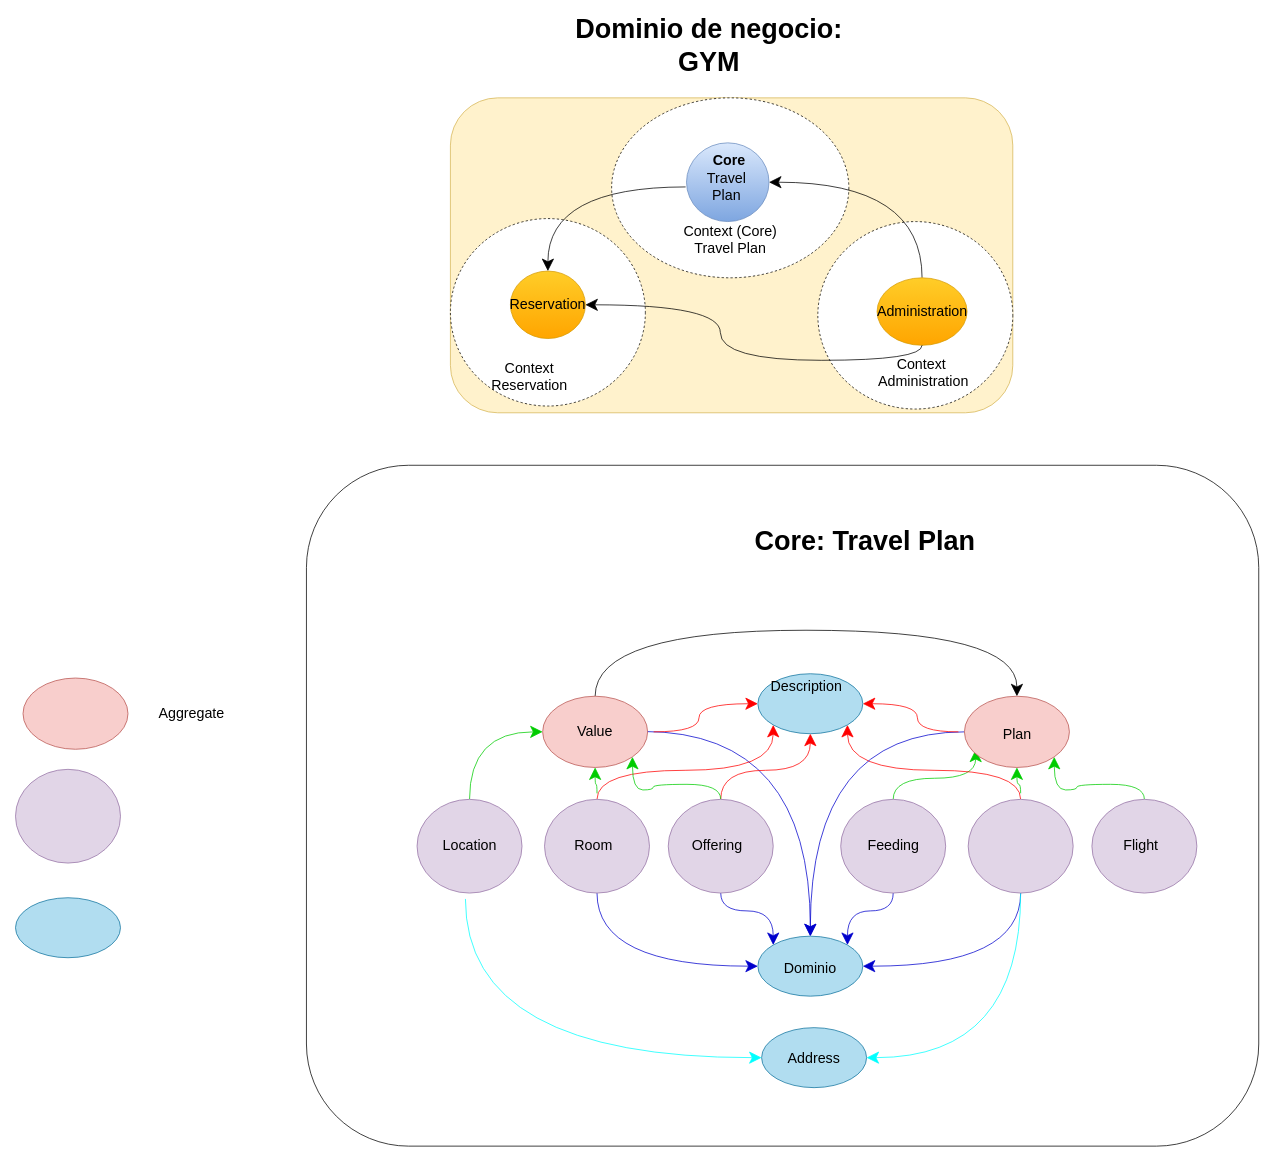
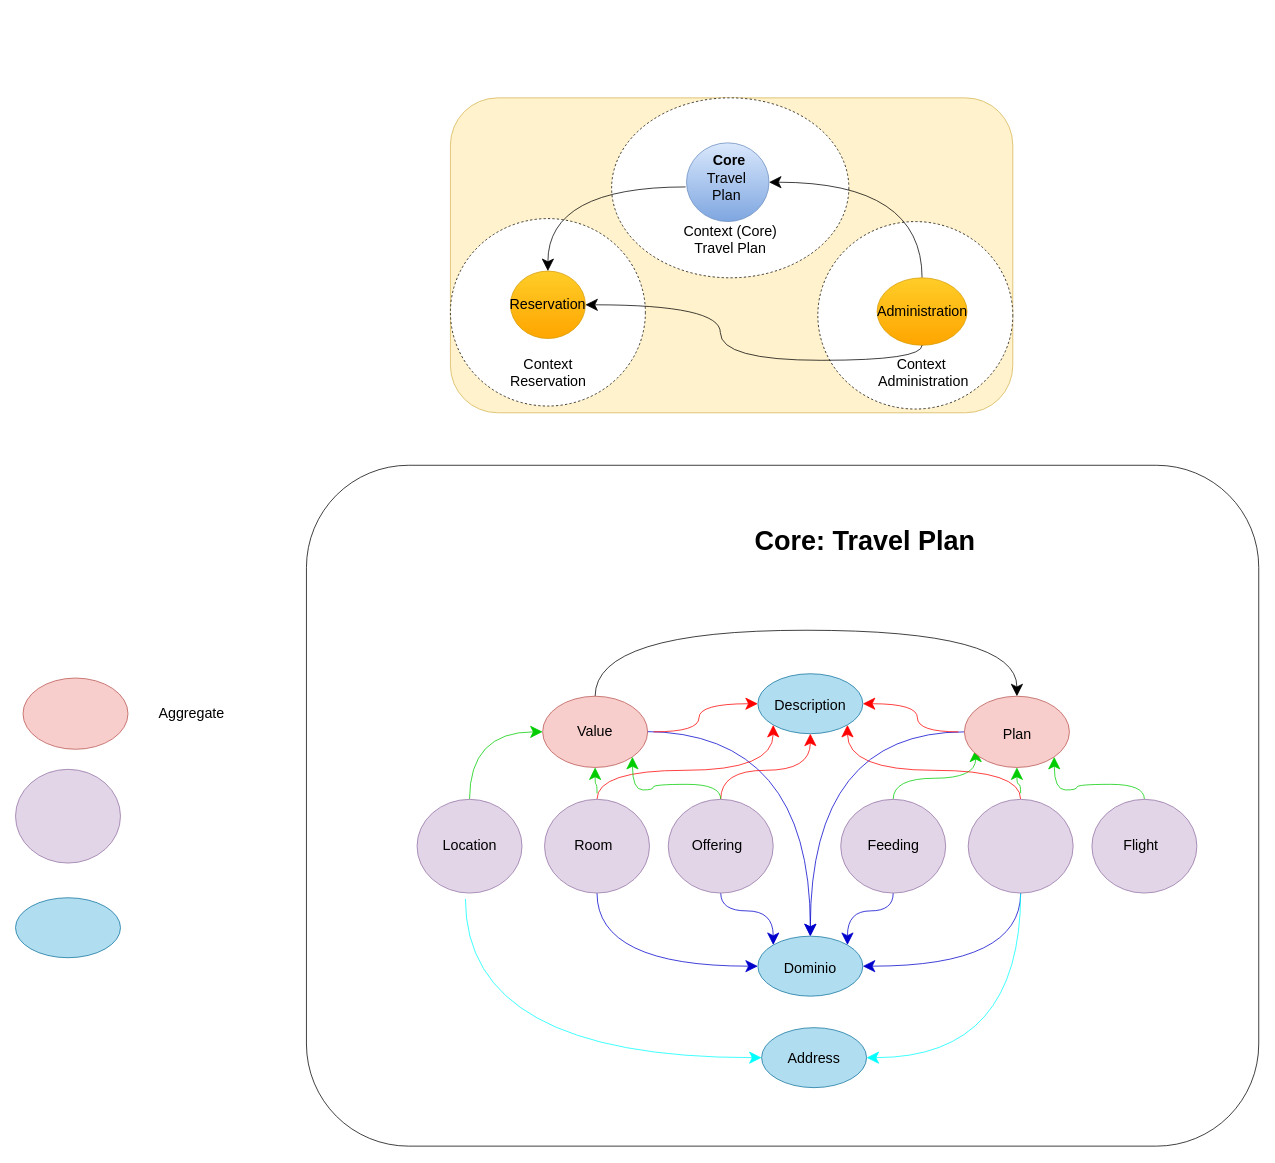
(713, 45) -> none
(529, 377) -> (548, 373)
(807, 687) -> (810, 706)
